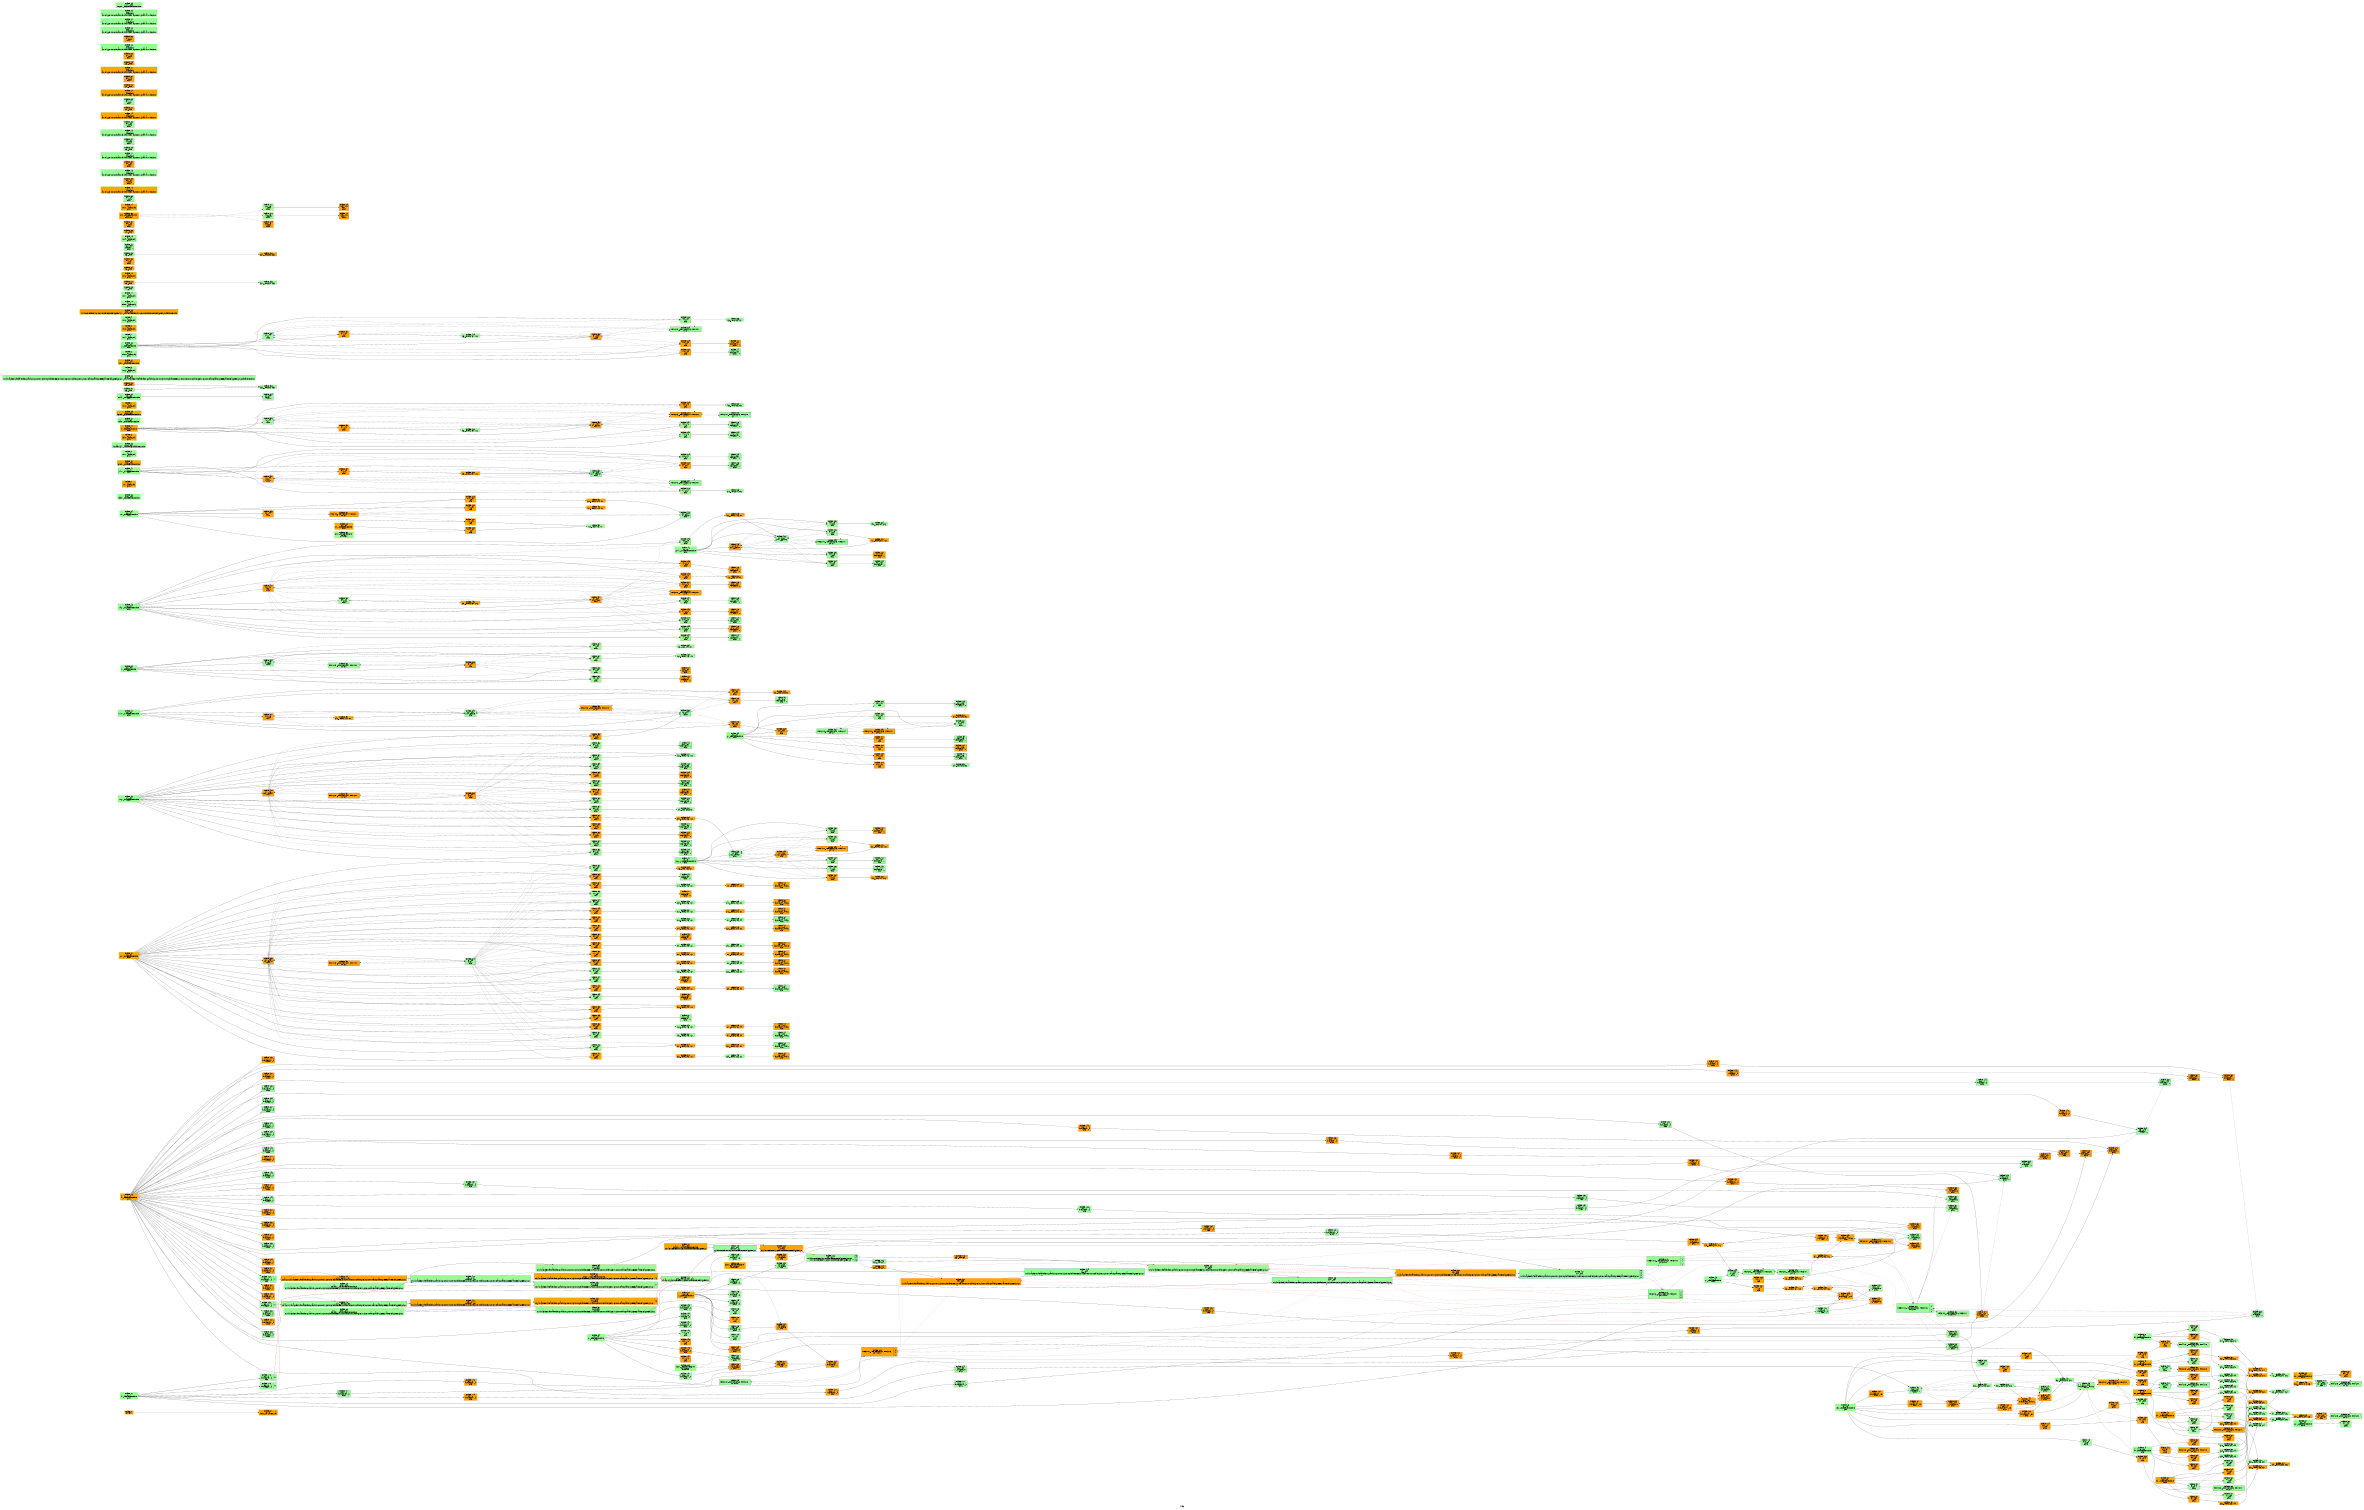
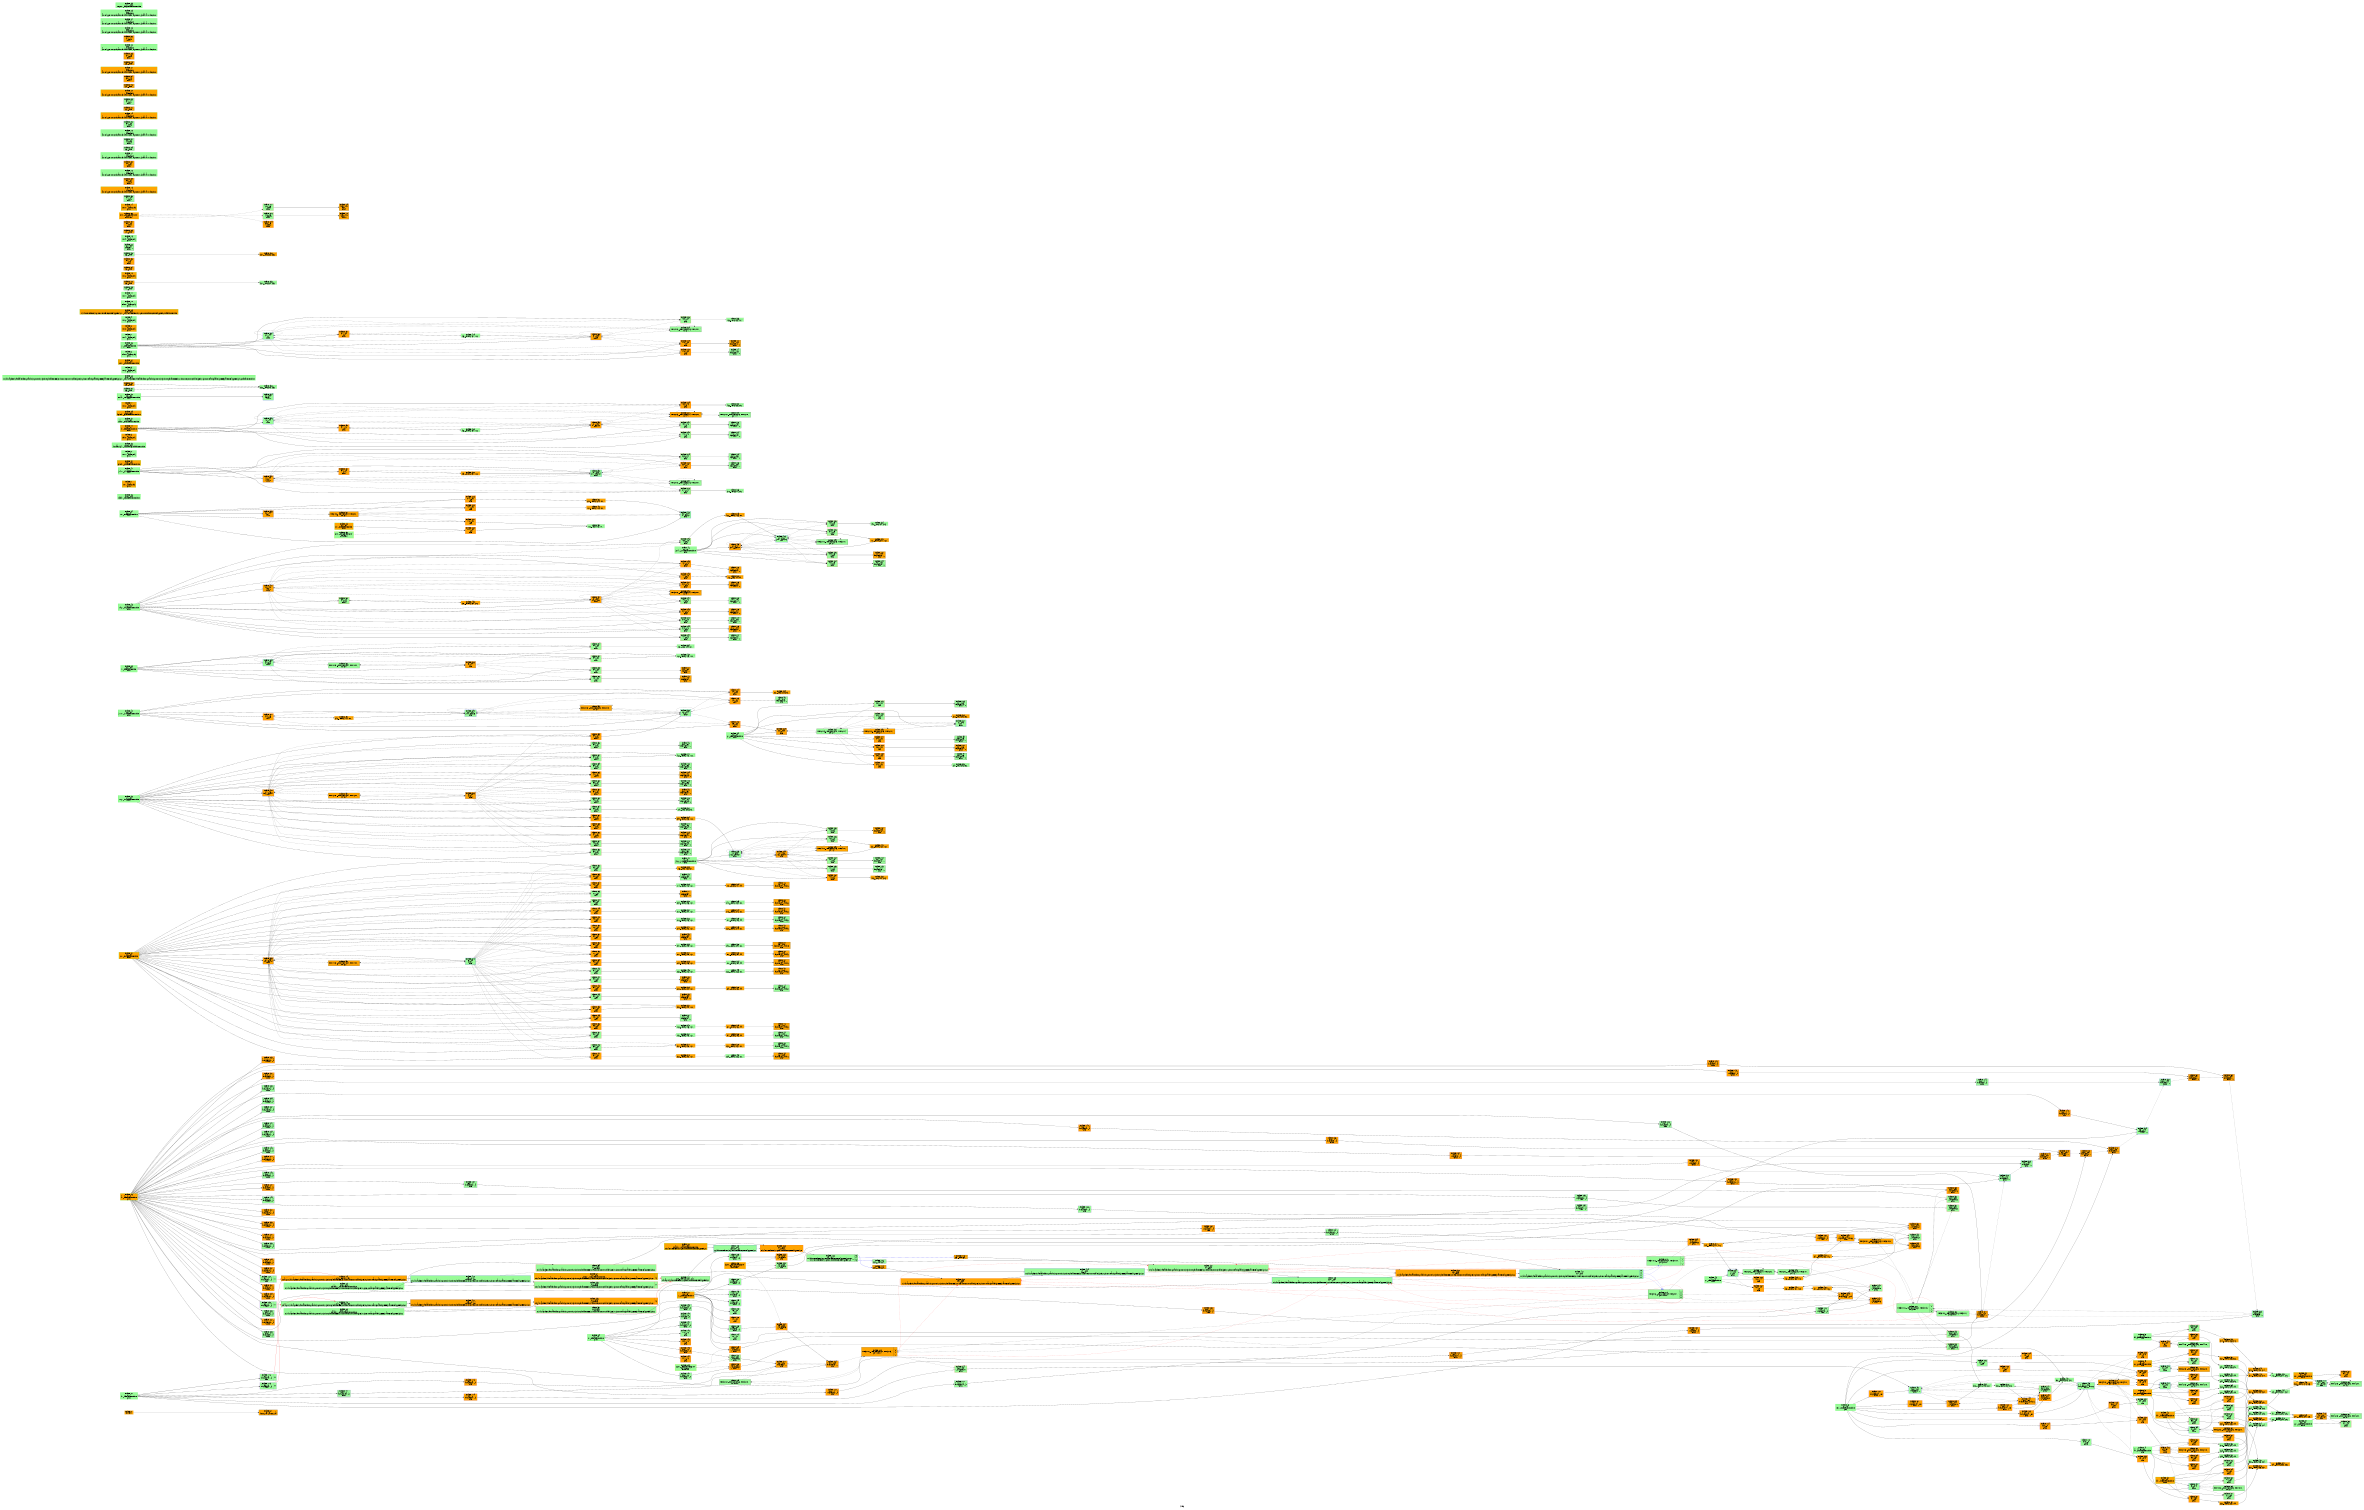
(2229, 1340) -> (2229, 1340)
